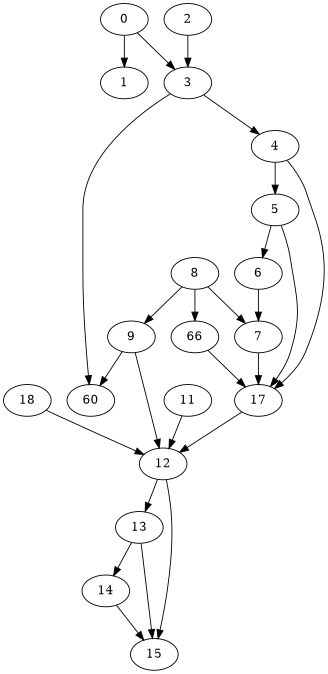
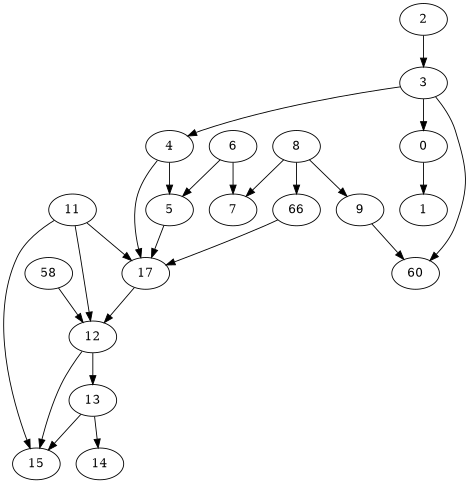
(153, 48) -> (424, 110)
(268, 237) -> (205, 175)
(258, 364) -> (106, 239)
(146, 396) -> none
(27, 400) -> (49, 273)
(127, 619) -> (4, 323)
